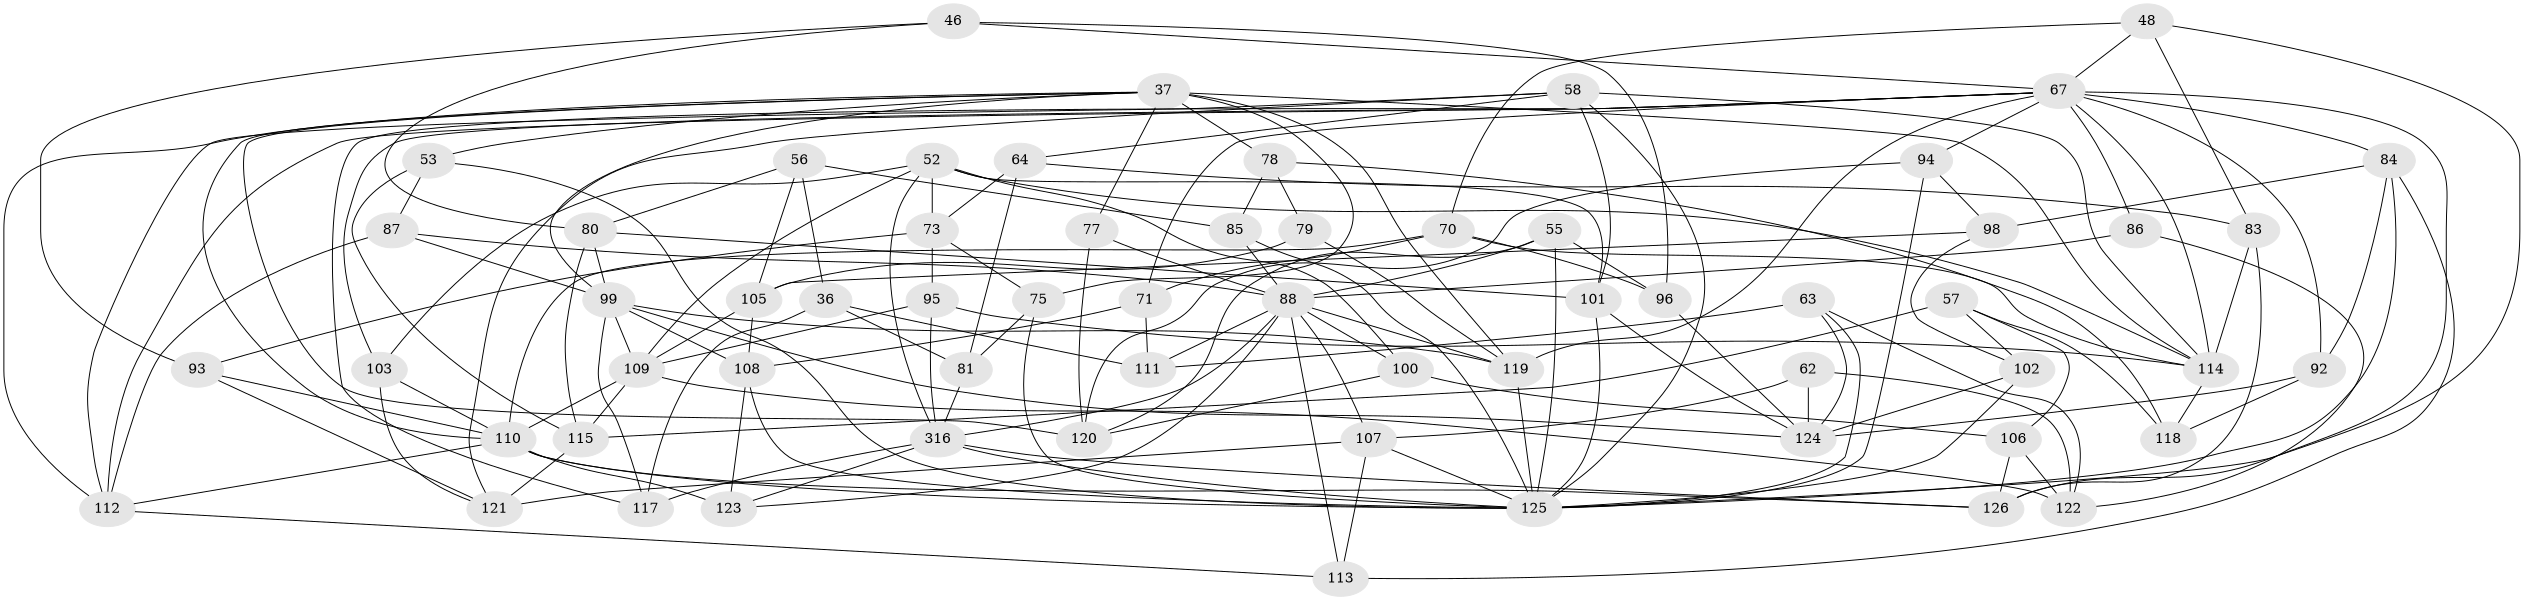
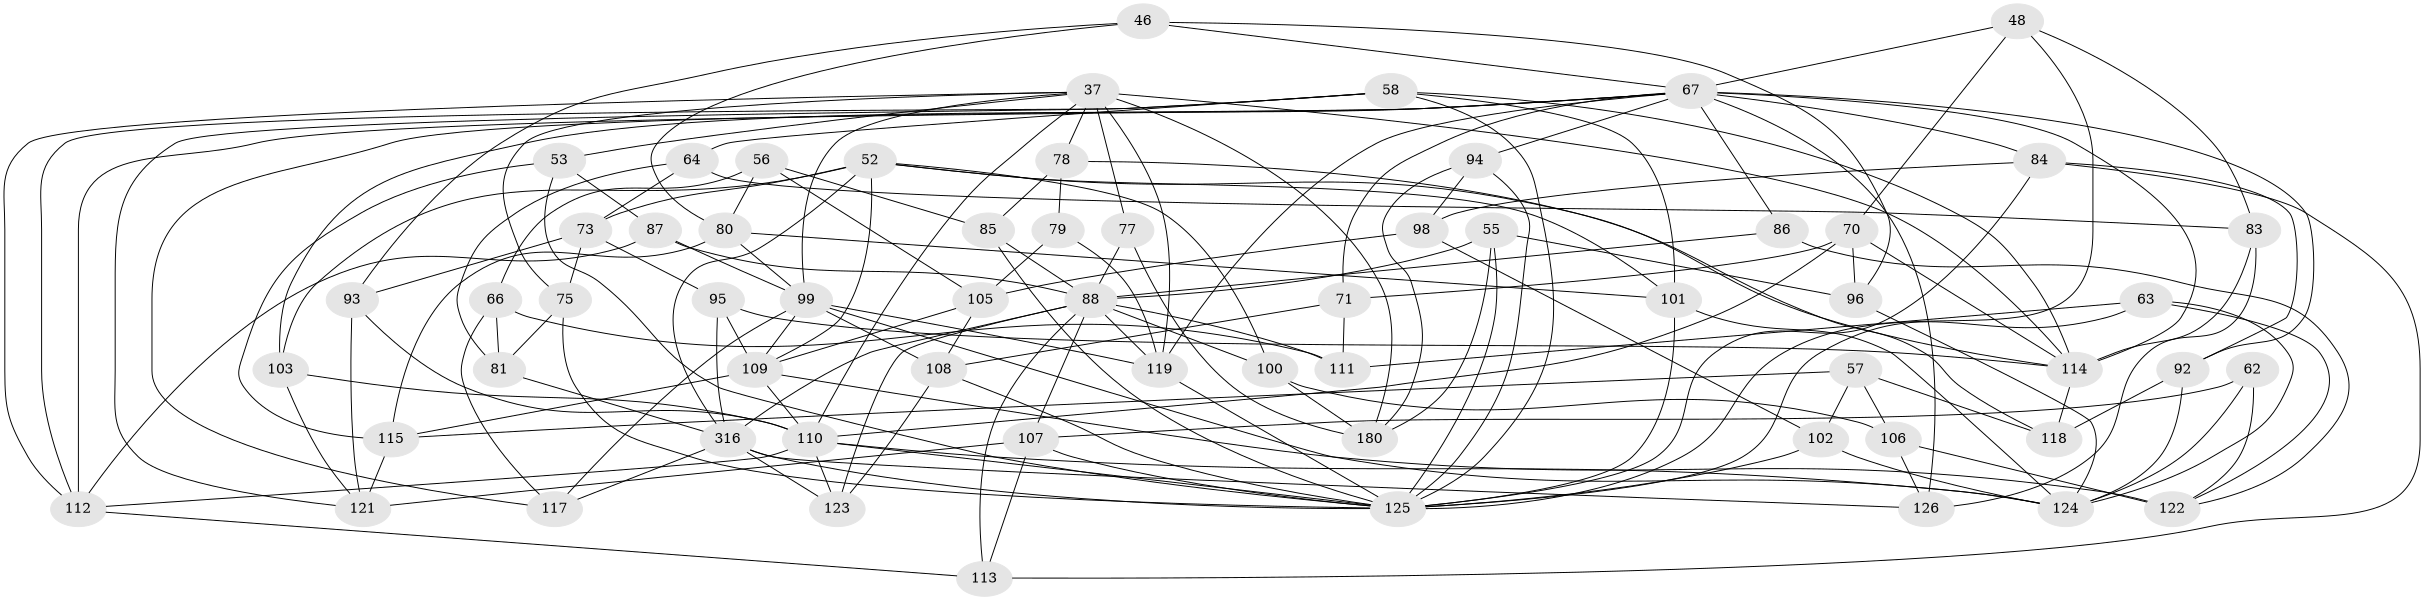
(826, 300) -> (496, 300)
(1084, 439) -> (1370, 439)
(1392, 490) -> (1349, 469)
